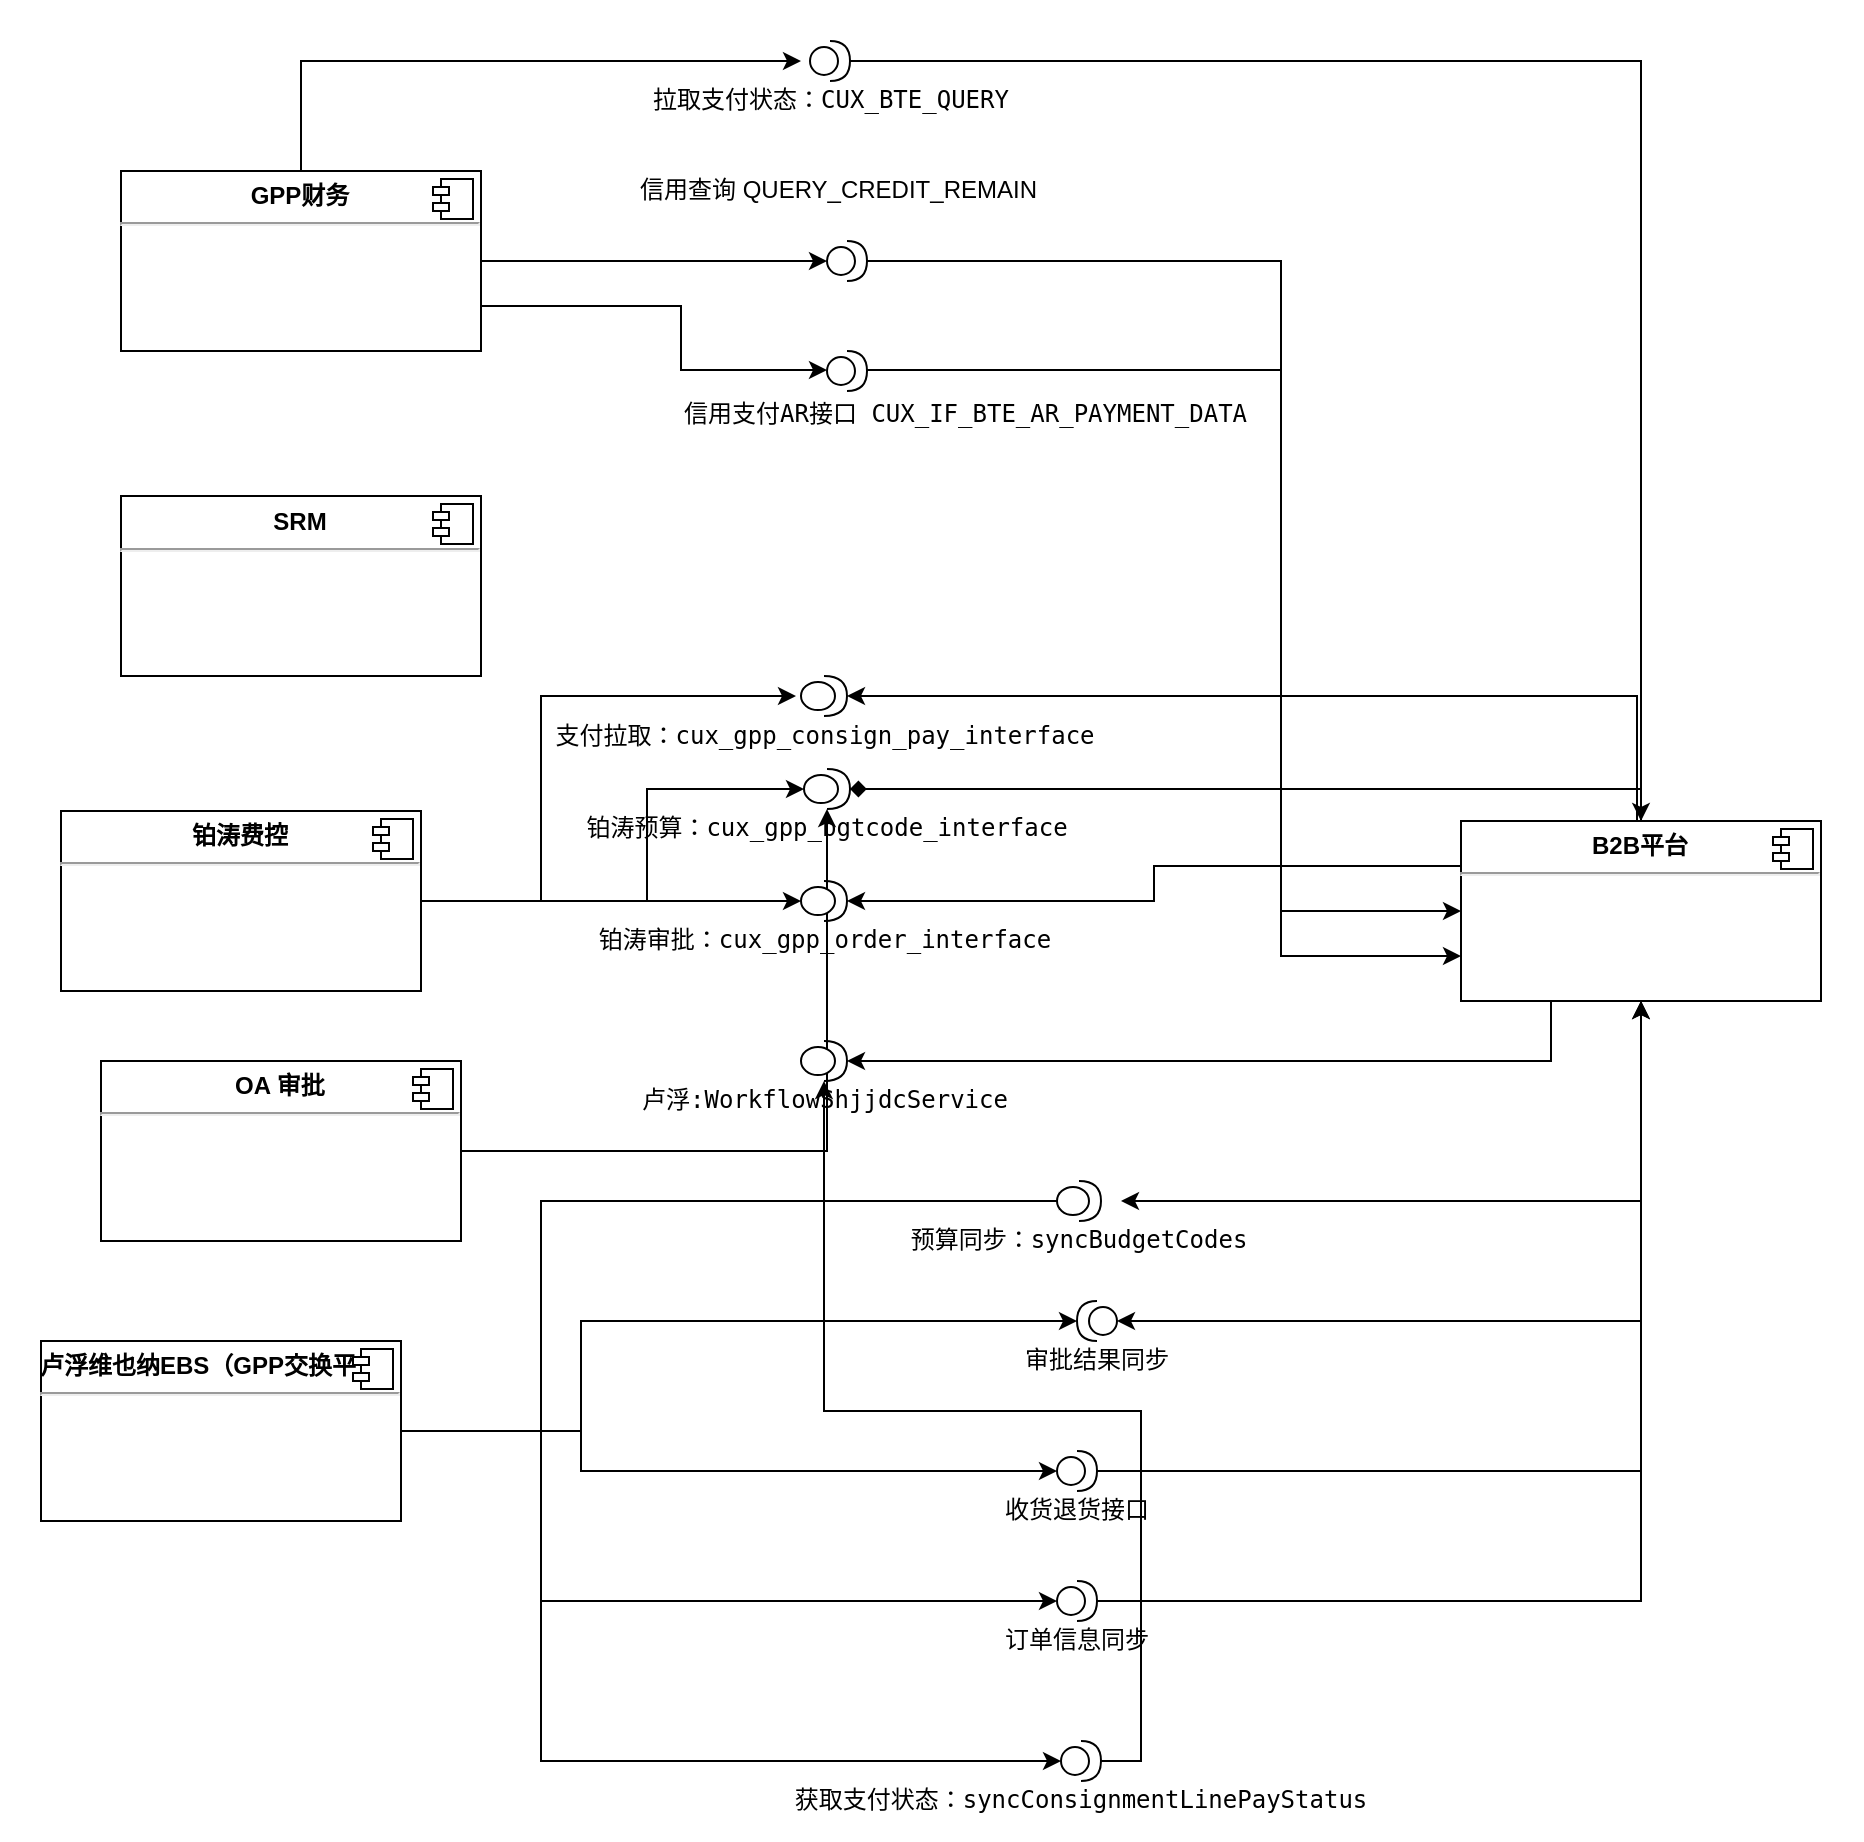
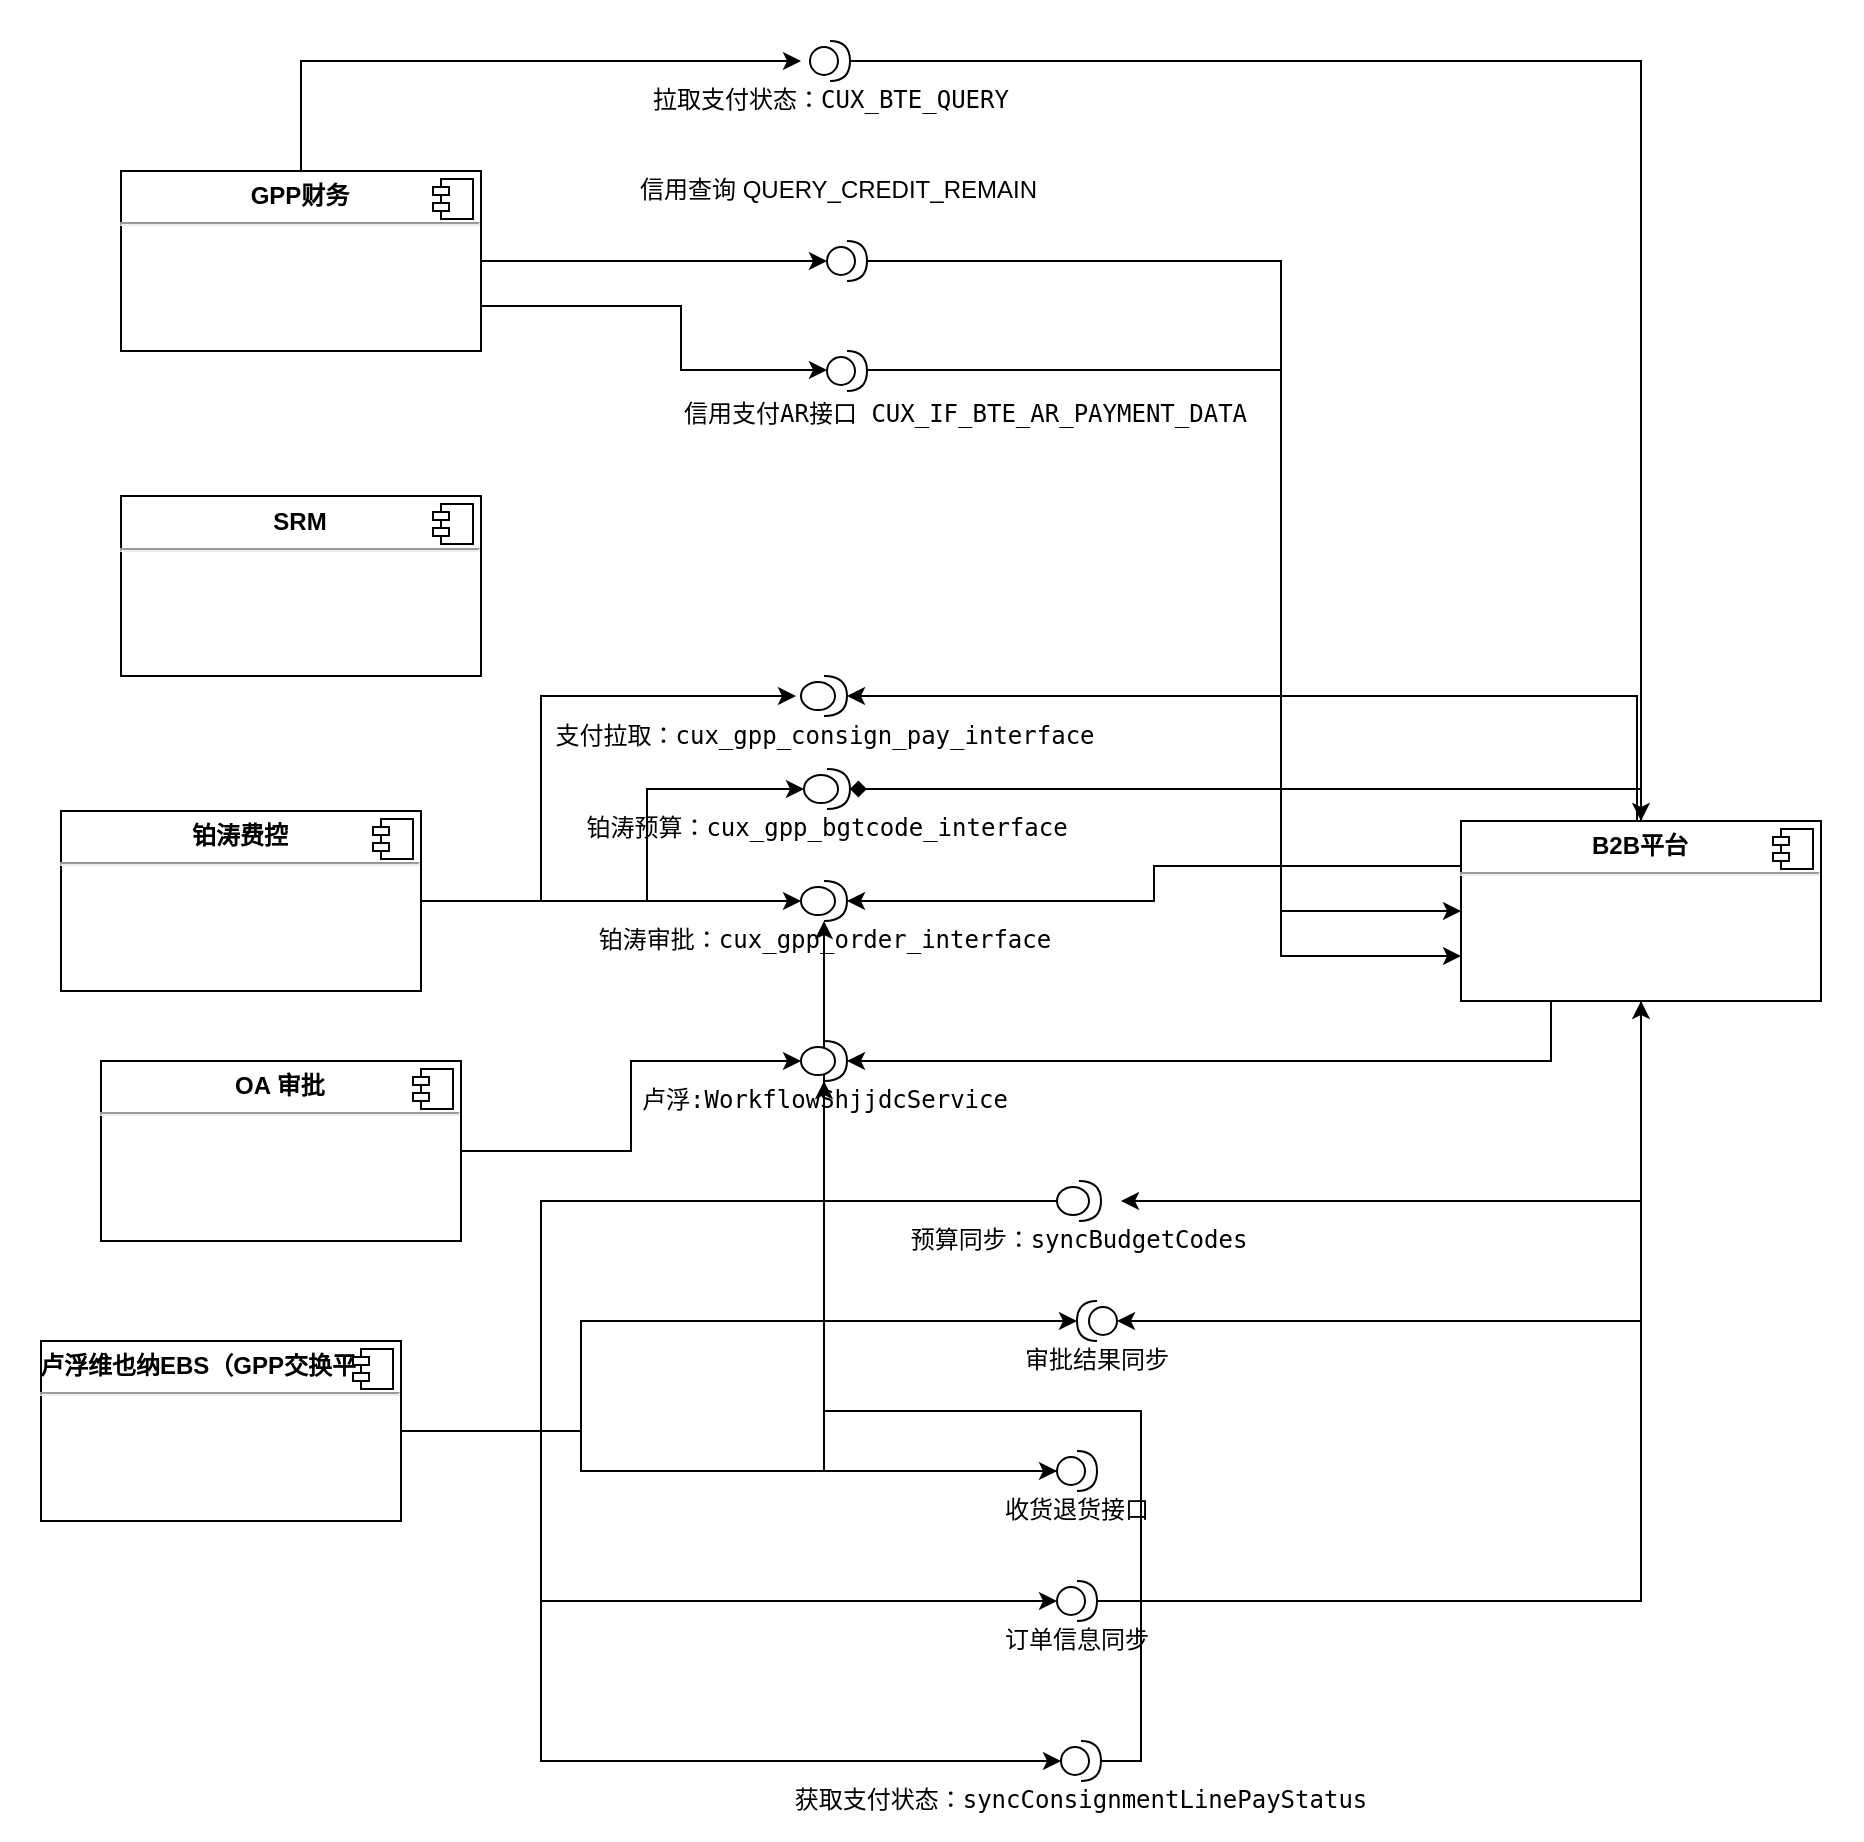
(767, 1151) -> (663, 1061)
(1369, 1471) -> (824, 1441)
